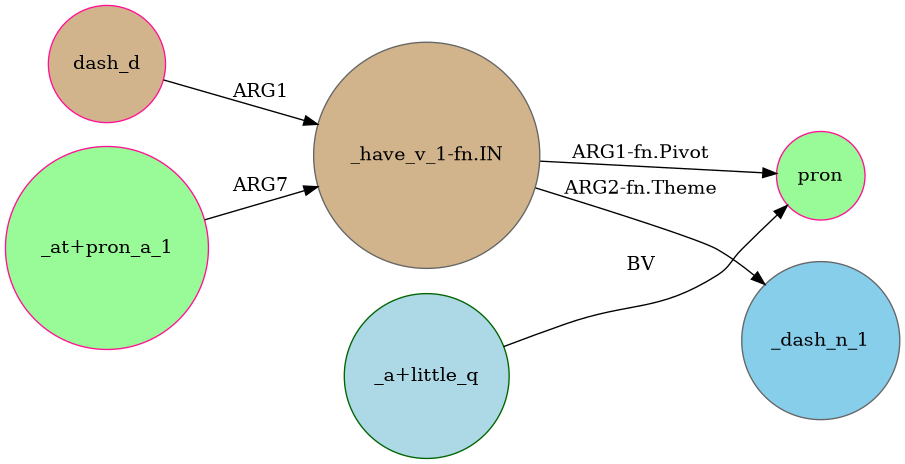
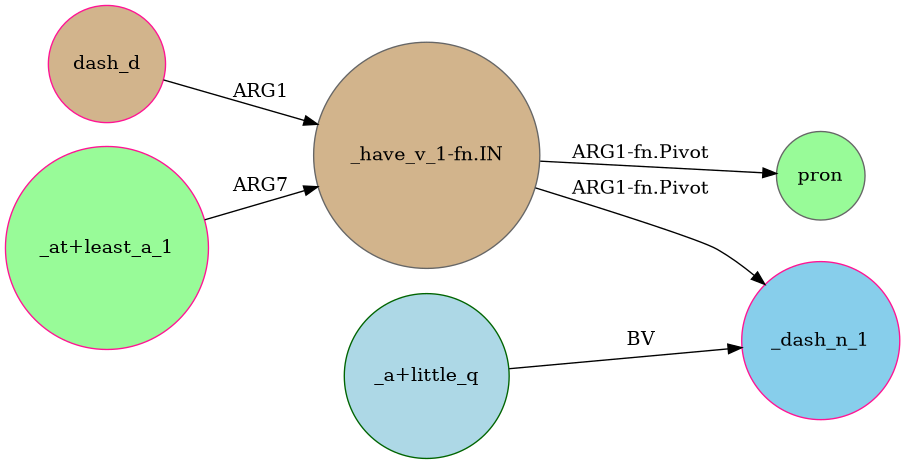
(821, 176) -> (821, 176)
(641, 189) -> (641, 189)
(107, 248) -> (107, 248)
(653, 303) -> (619, 359)
(821, 341) -> (821, 341)
